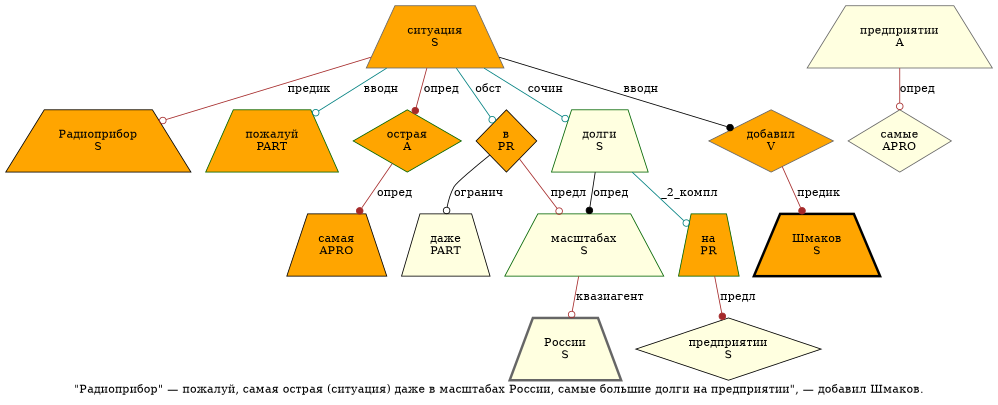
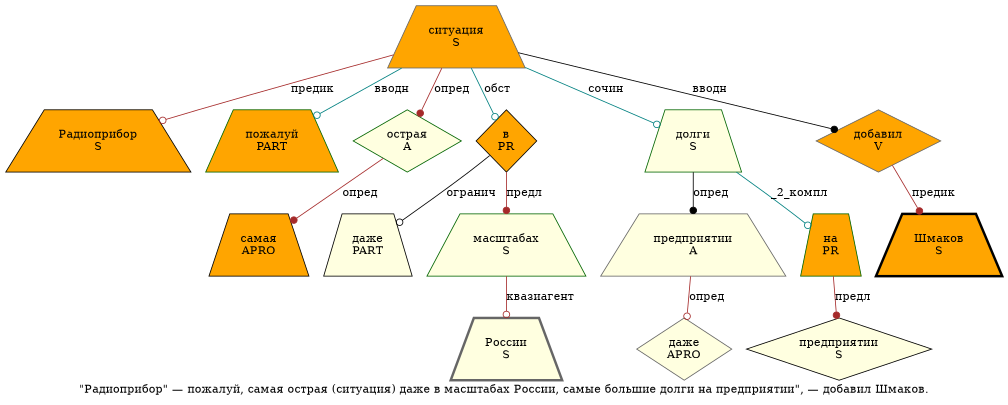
(407, 141) -> (407, 141)
(900, 141) -> (684, 349)
(538, 184) -> (506, 190)
(593, 190) -> (693, 190)
